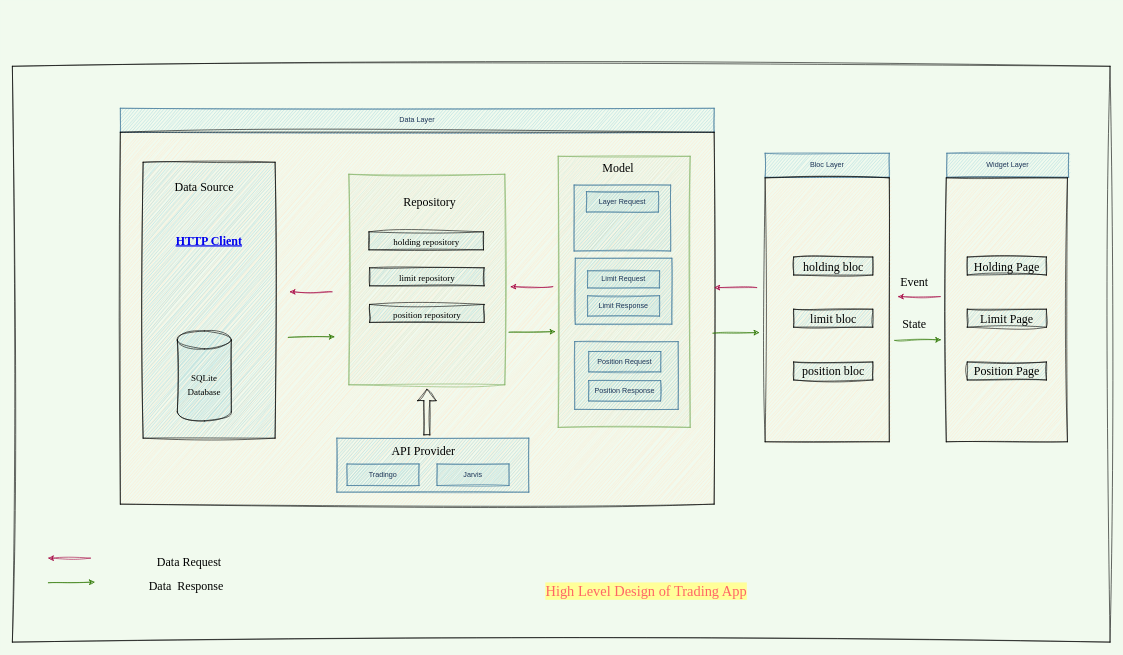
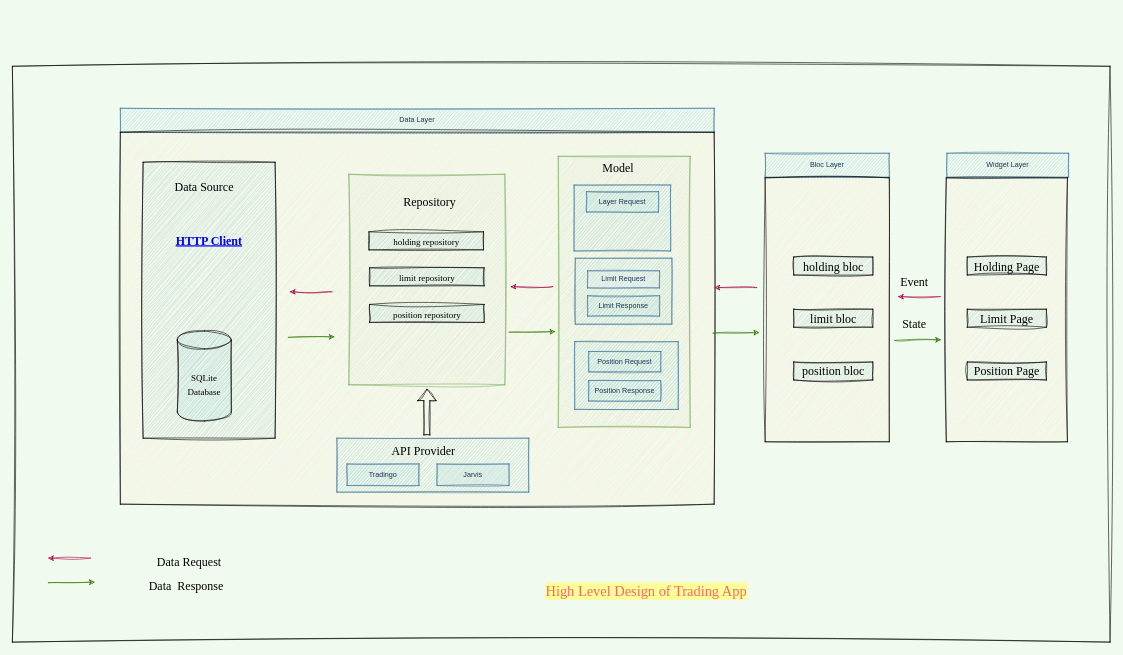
(624, 279) -> (624, 279)
